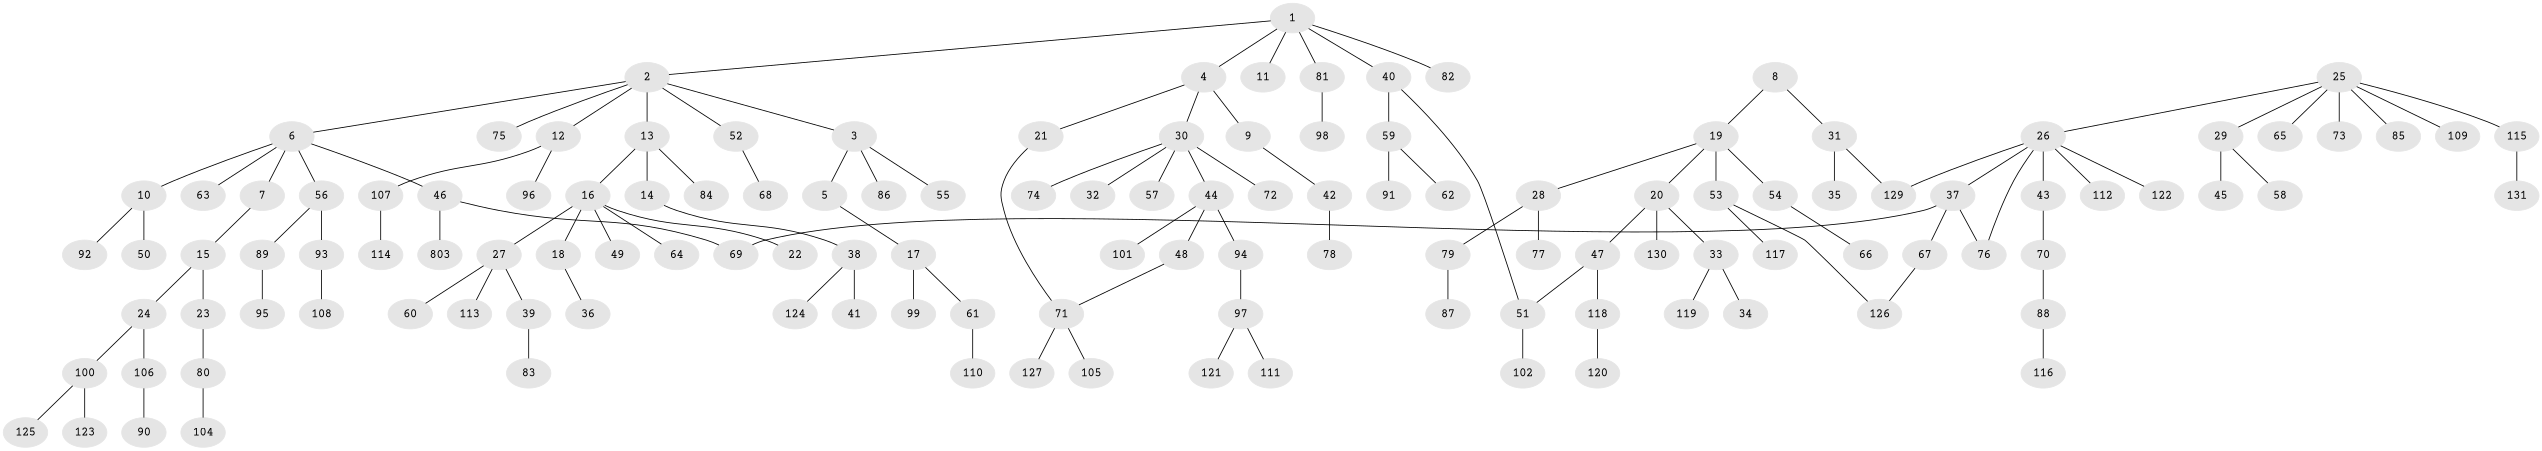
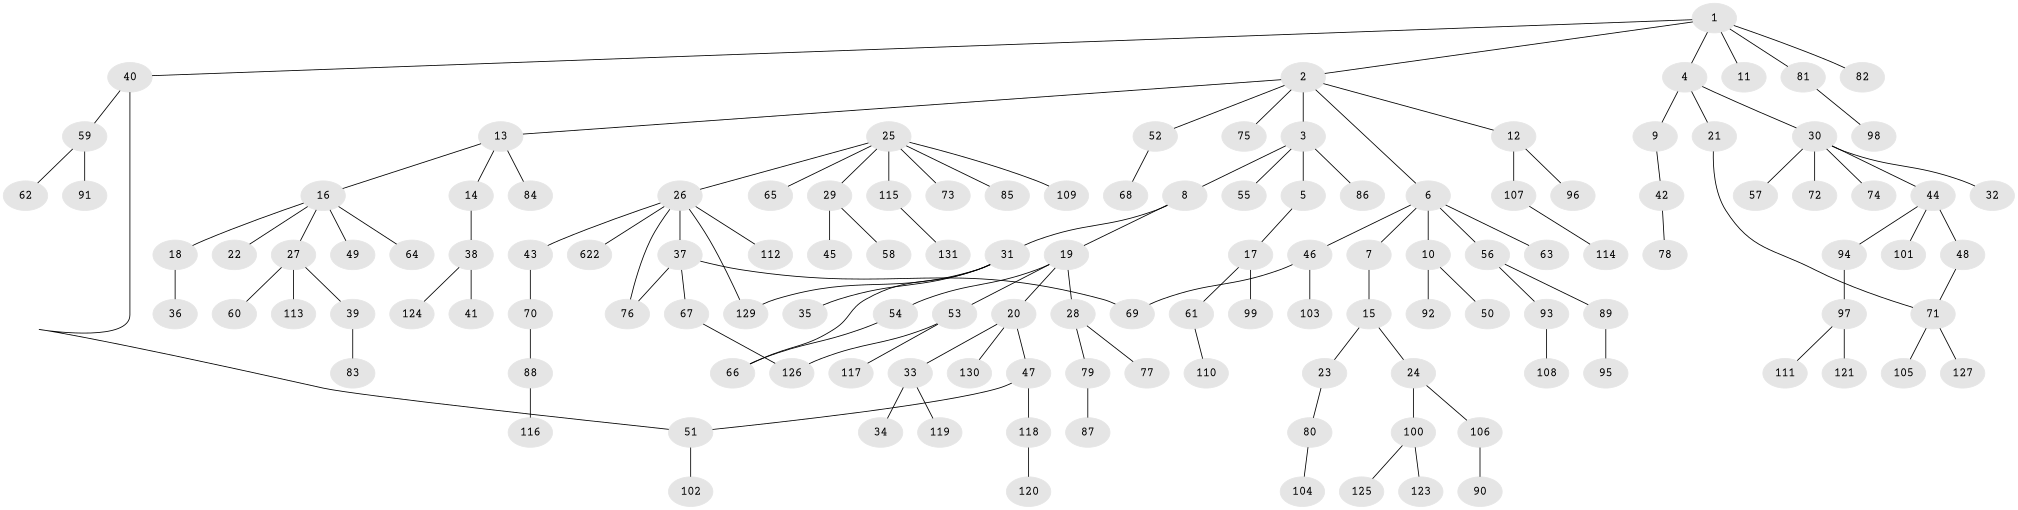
none -> (1244, 166)
(2162, 196) -> (590, 255)
(440, 255) -> (1310, 314)
none -> (864, 301)
